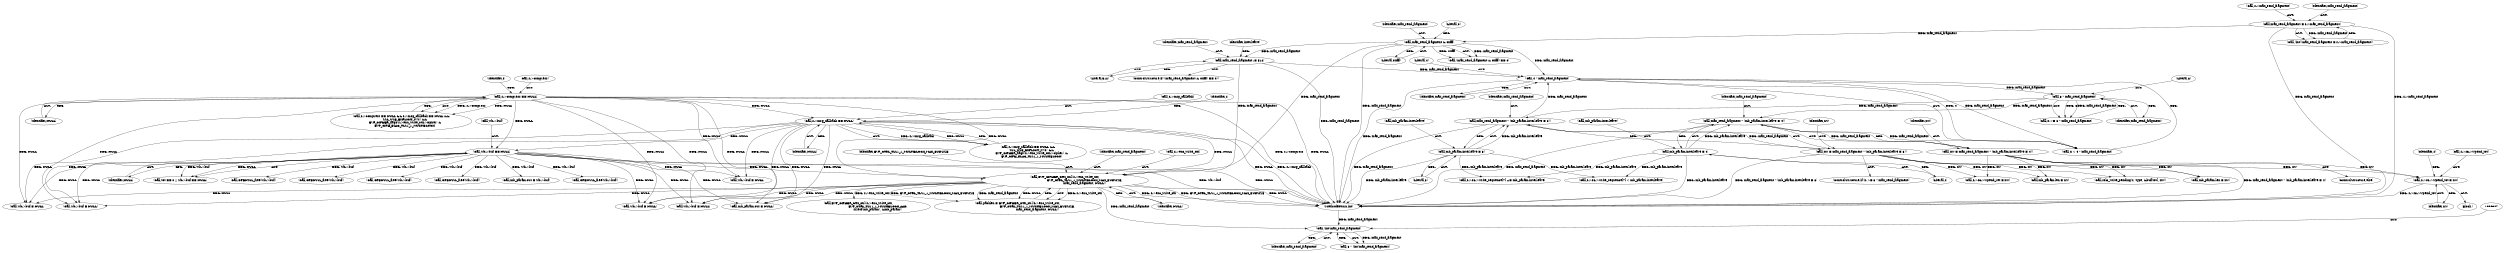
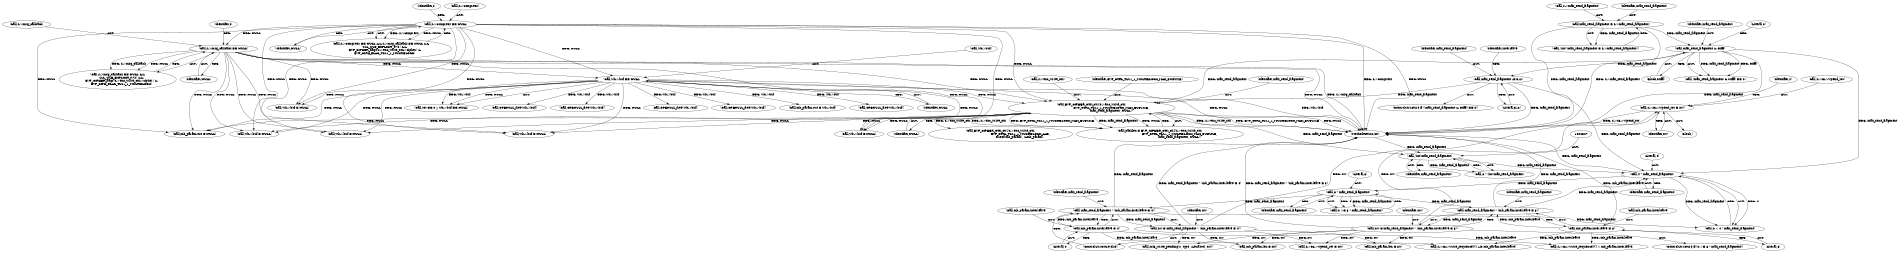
(1391, 61) -> (1656, 79)
(1866, 134) -> (1053, 233)
none -> (1537, 168)
(1538, 201) -> none
